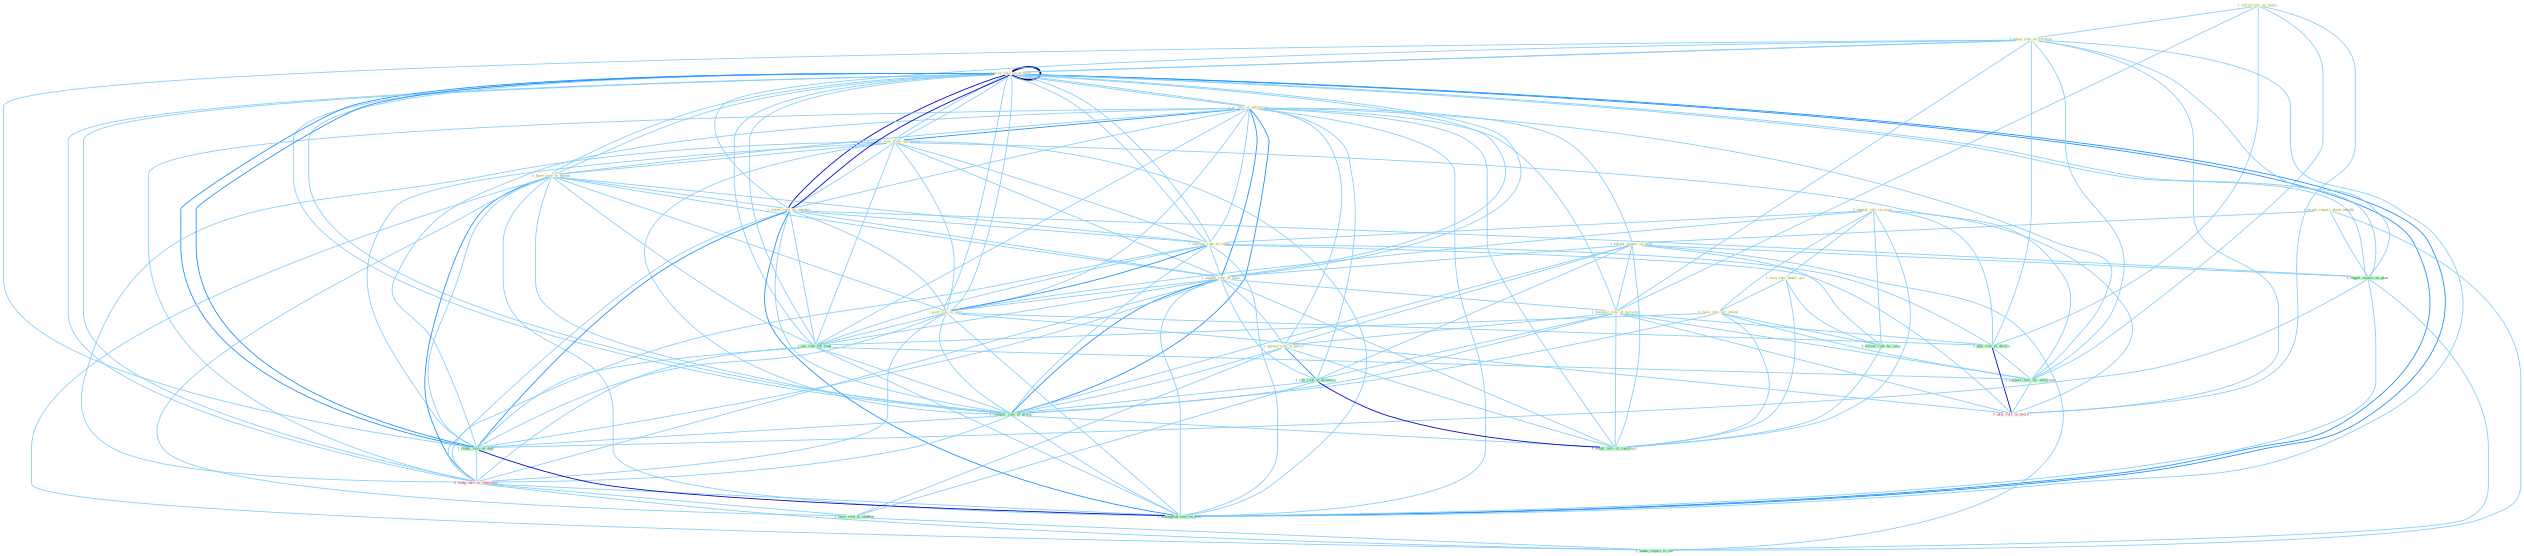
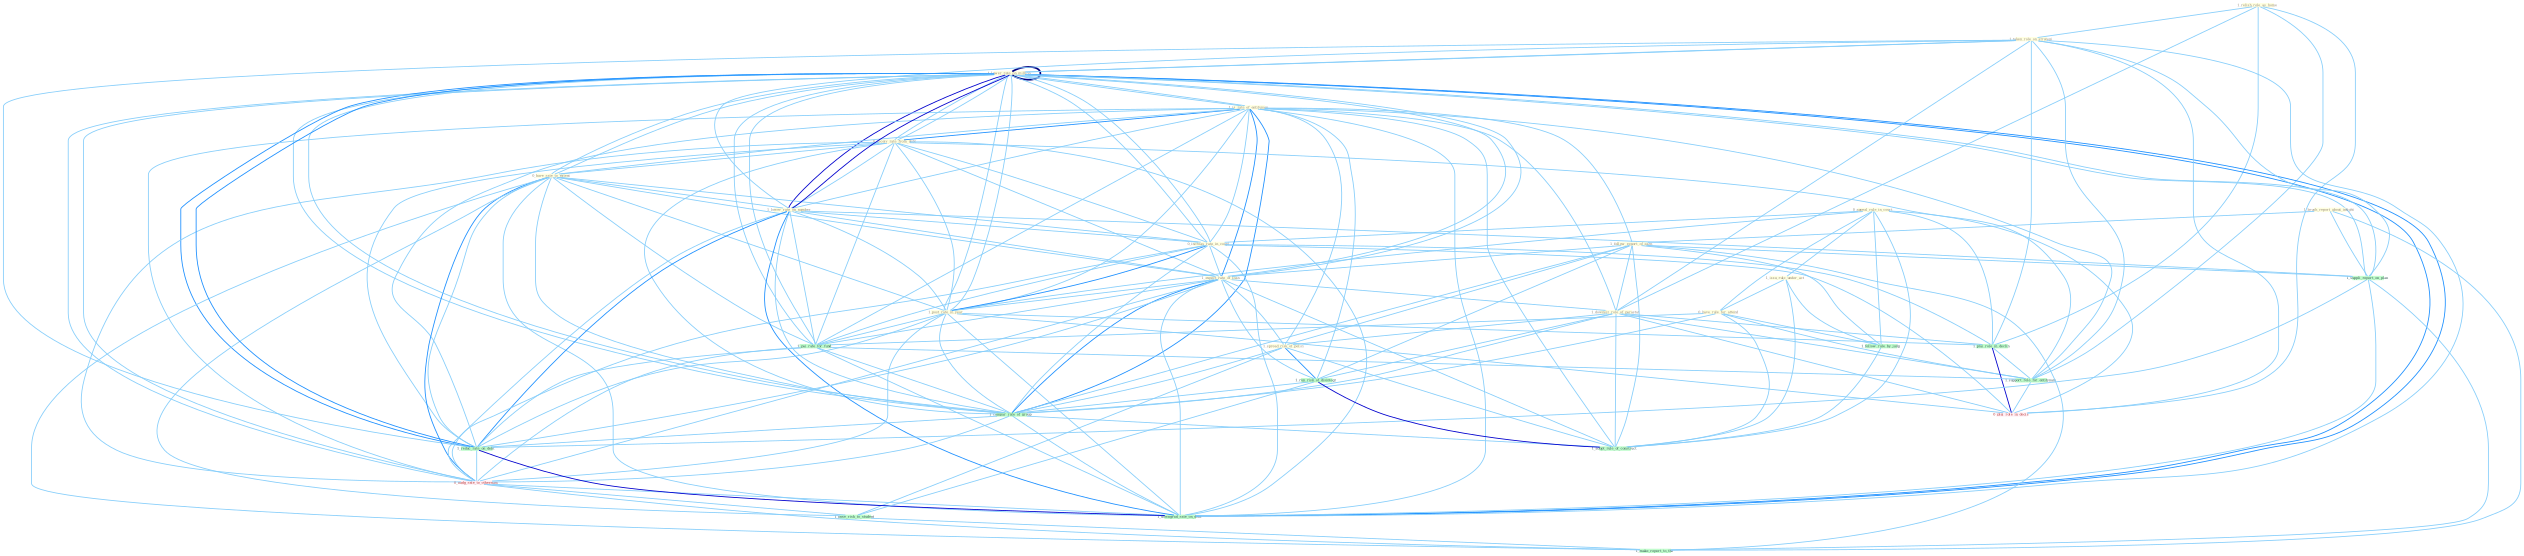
(895, 142) -> (895, 142)
(1209, 244) -> (1209, 244)
